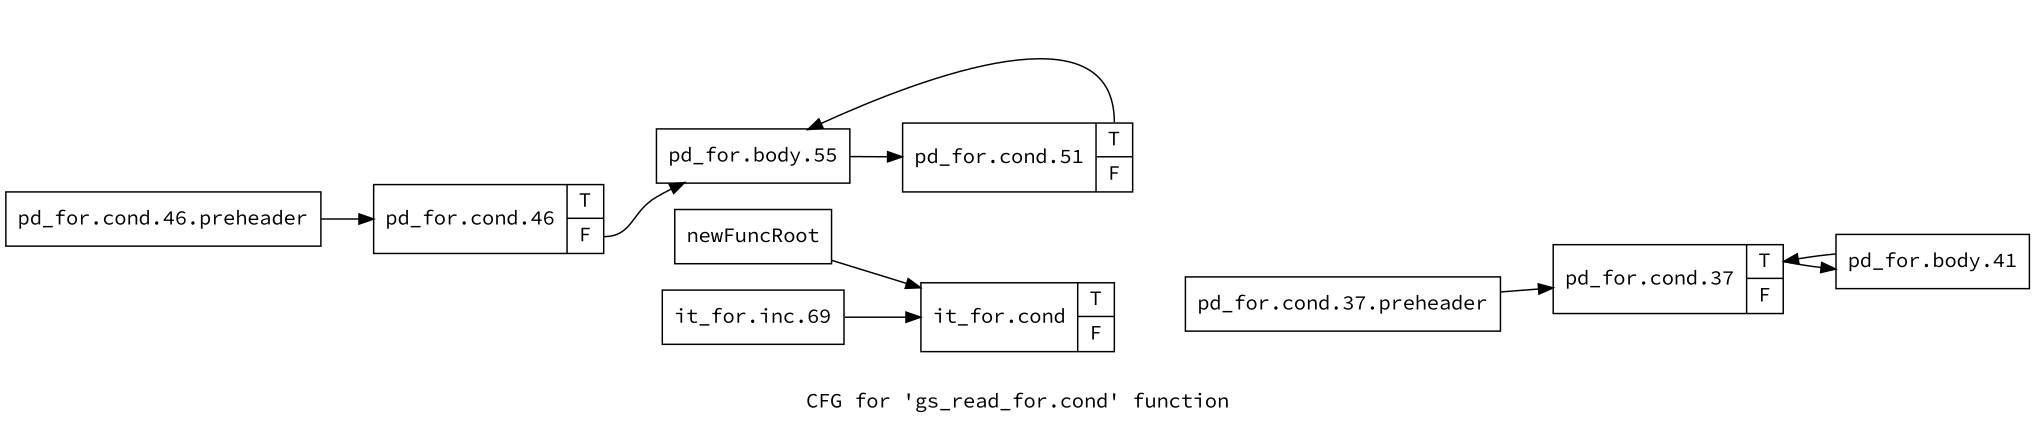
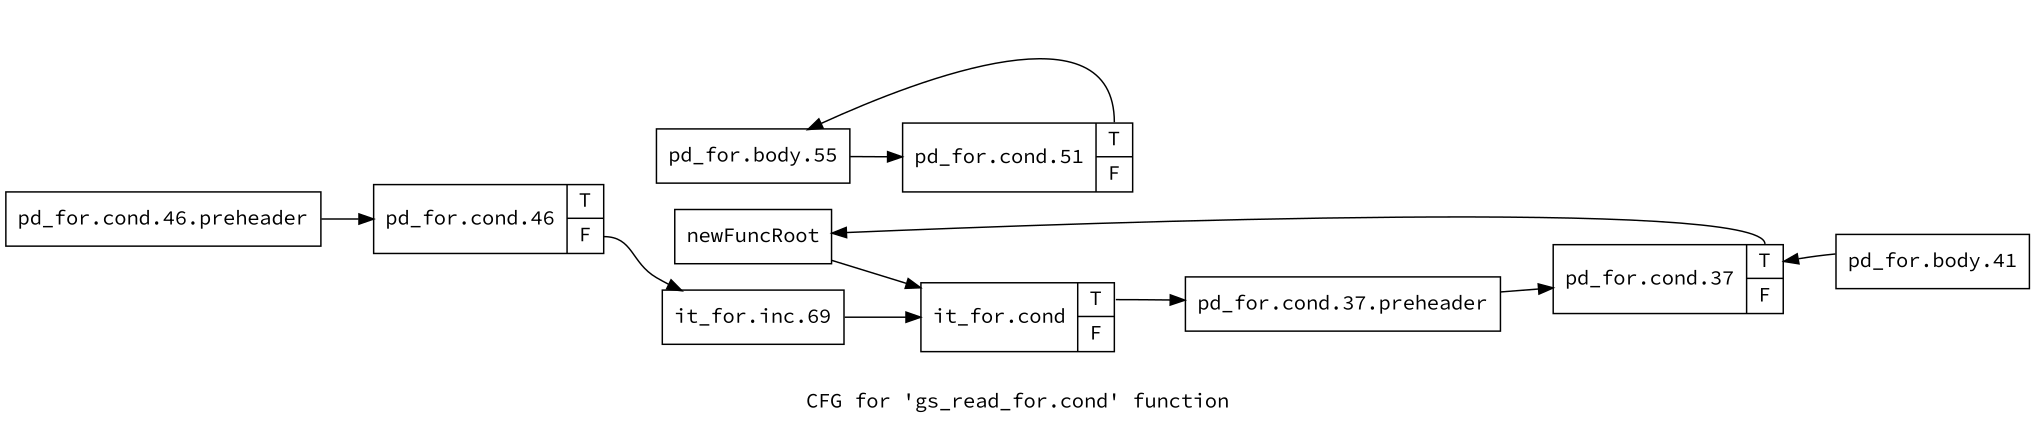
(638, 214) -> (637, 258)
(1810, 266) -> (1307, 219)
none -> (1143, 300)
